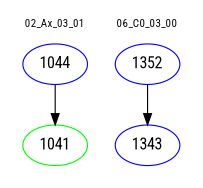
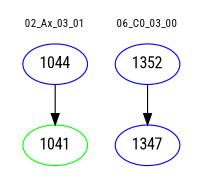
(148, 145) -> (148, 145)
